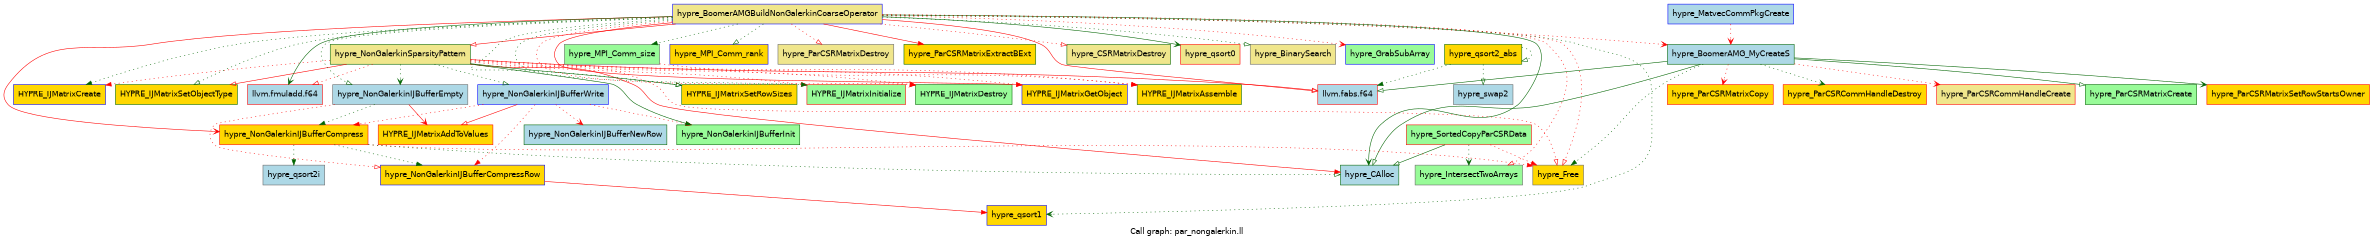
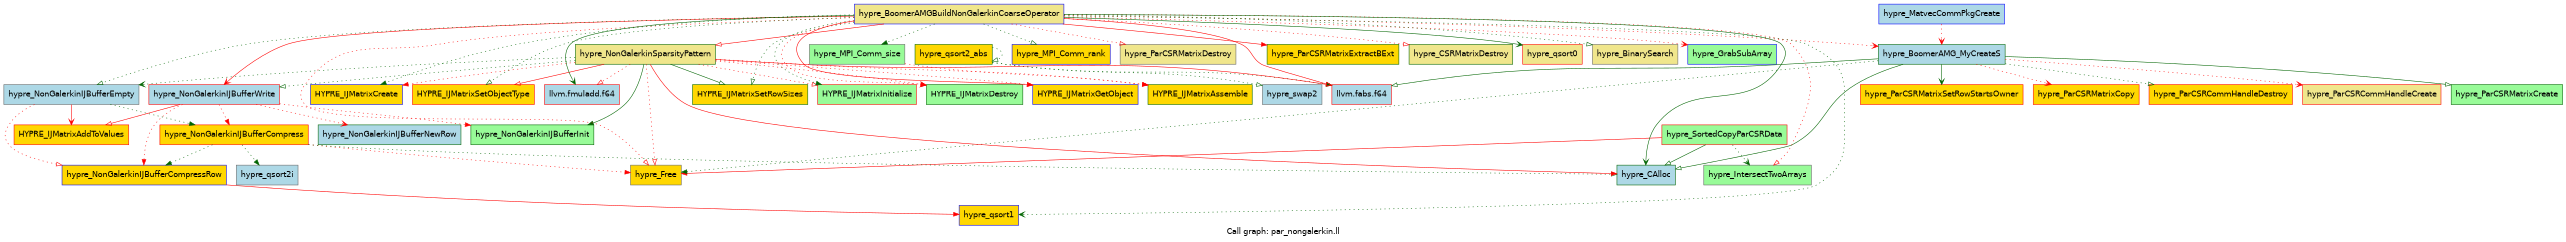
(219, 37) -> (535, 24)
(1790, 74) -> (2077, 74)
(176, 95) -> (473, 95)
(543, 95) -> (214, 95)
(1511, 154) -> (1223, 154)
